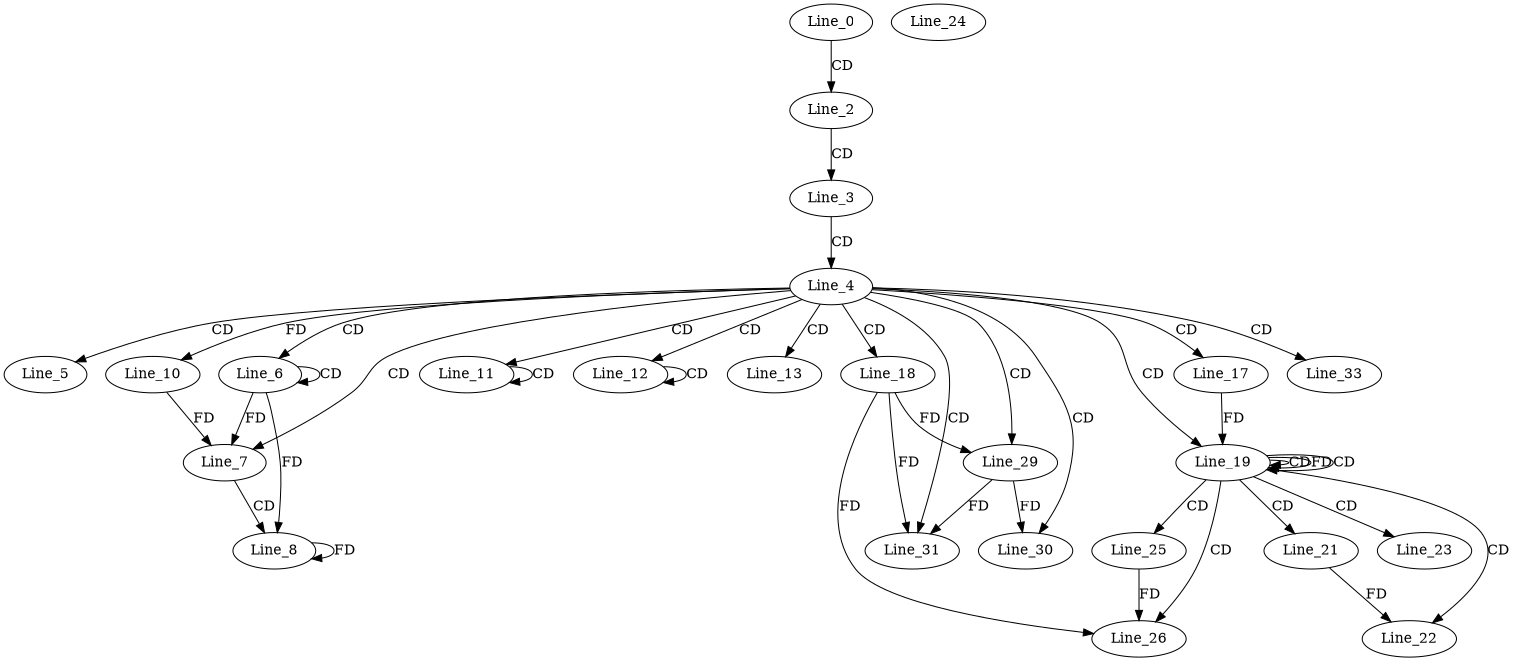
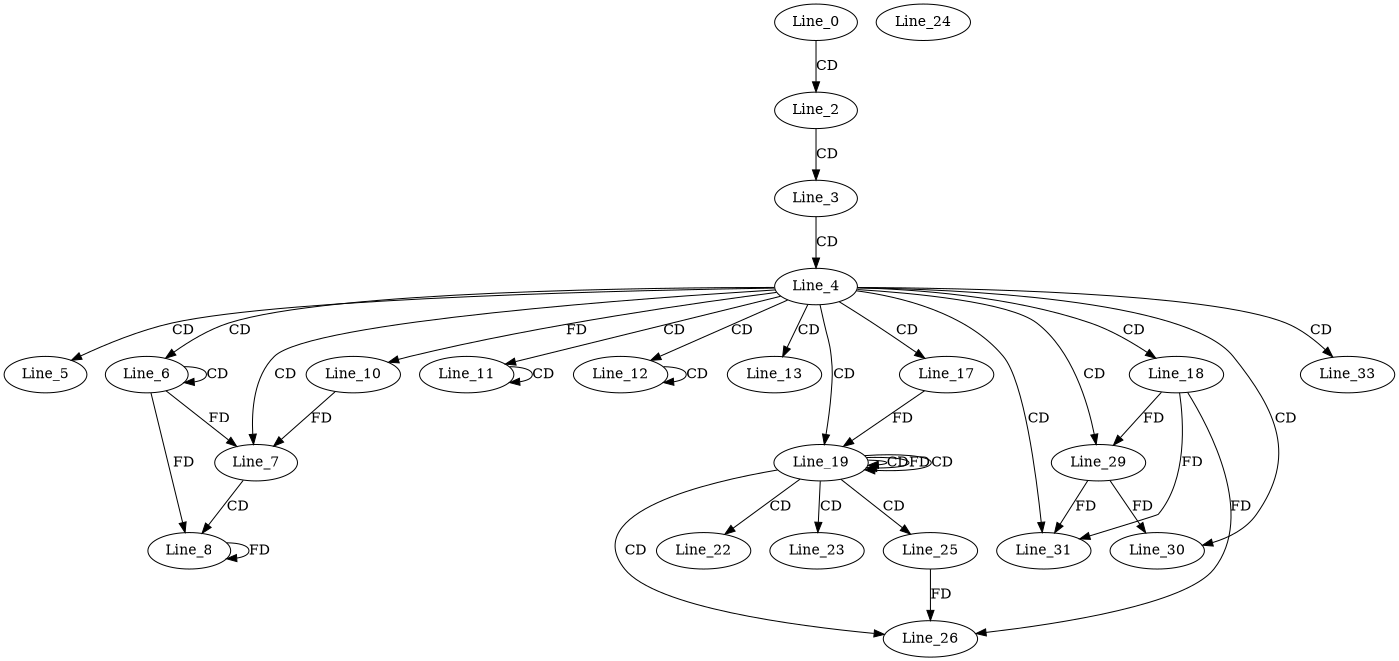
(1311, 551) -> none
